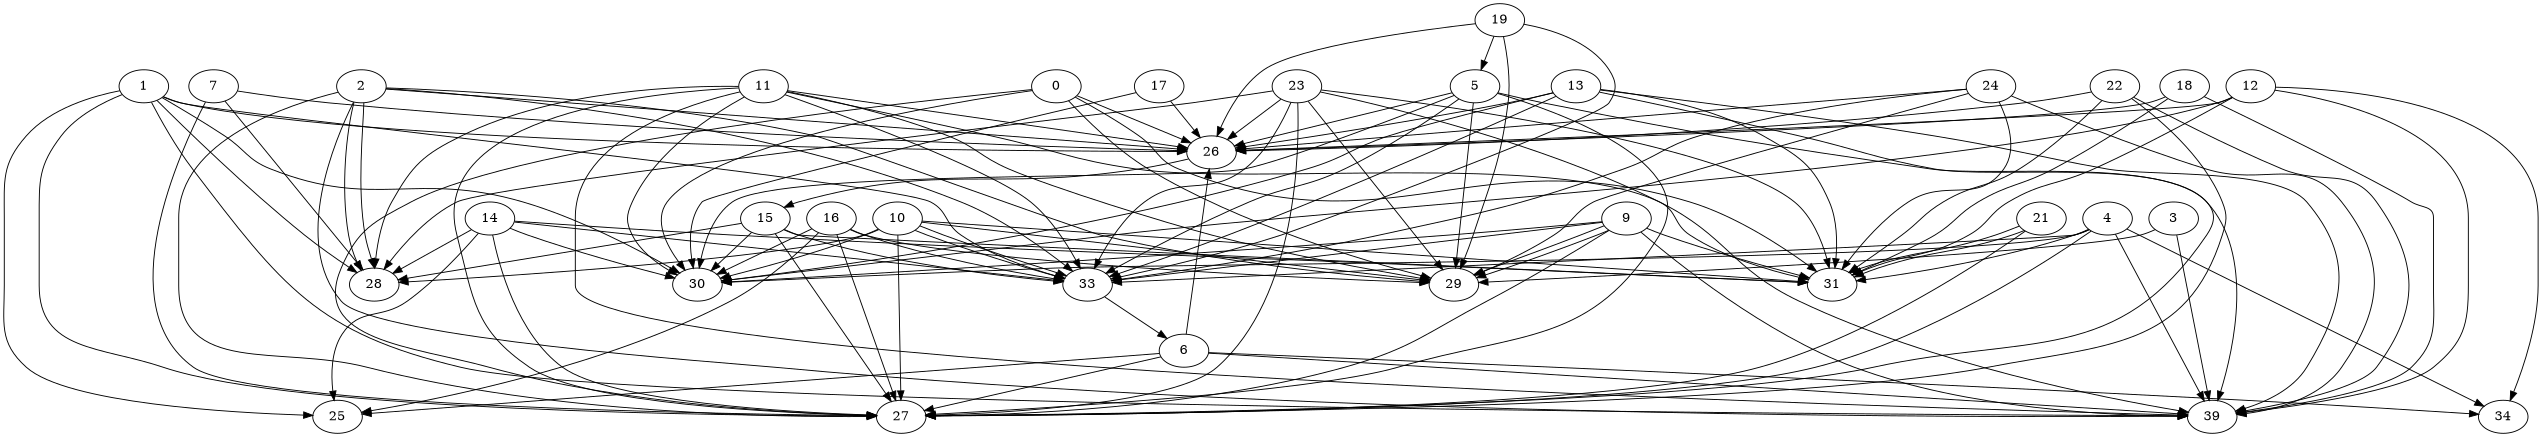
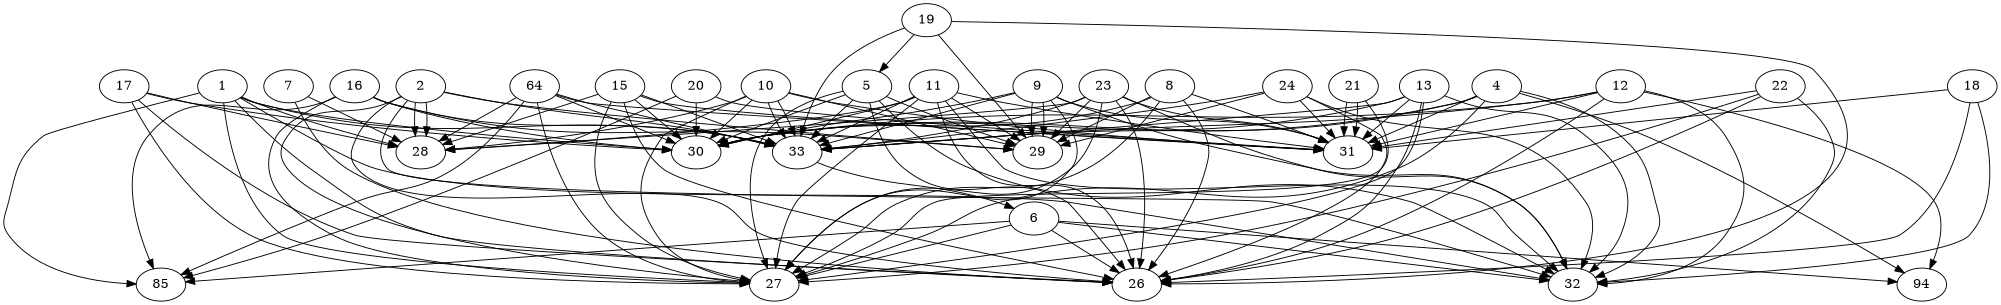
none -> (696, 86)
(1056, 86) -> (1170, 86)
none -> (1215, 125)
none -> (322, 131)
(990, 179) -> (843, 222)
(490, 218) -> (535, 86)
(2174, 218) -> none
(196, 368) -> (420, 270)
(338, 417) -> (161, 285)
(2212, 417) -> (1573, 285)
(2503, 417) -> (1922, 285)
